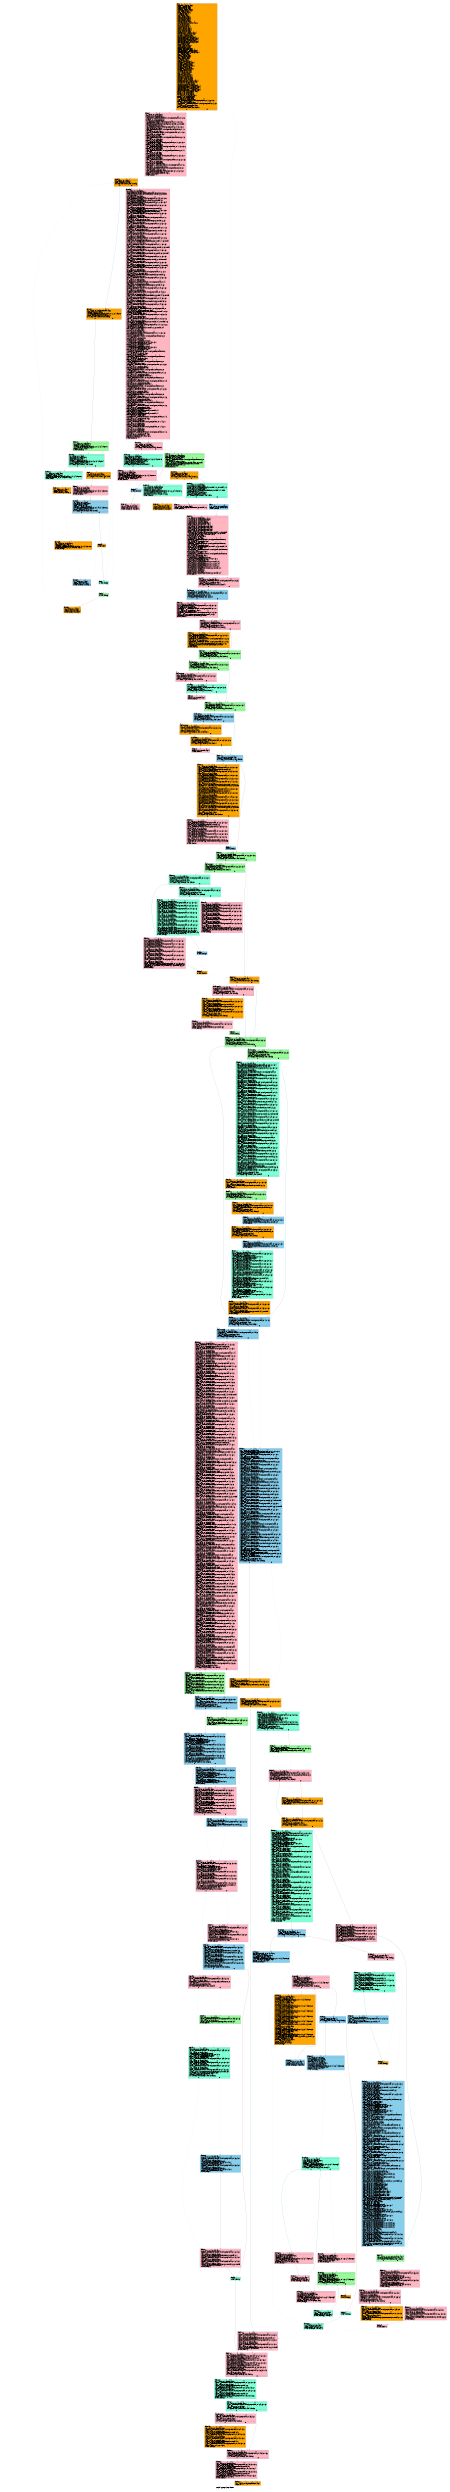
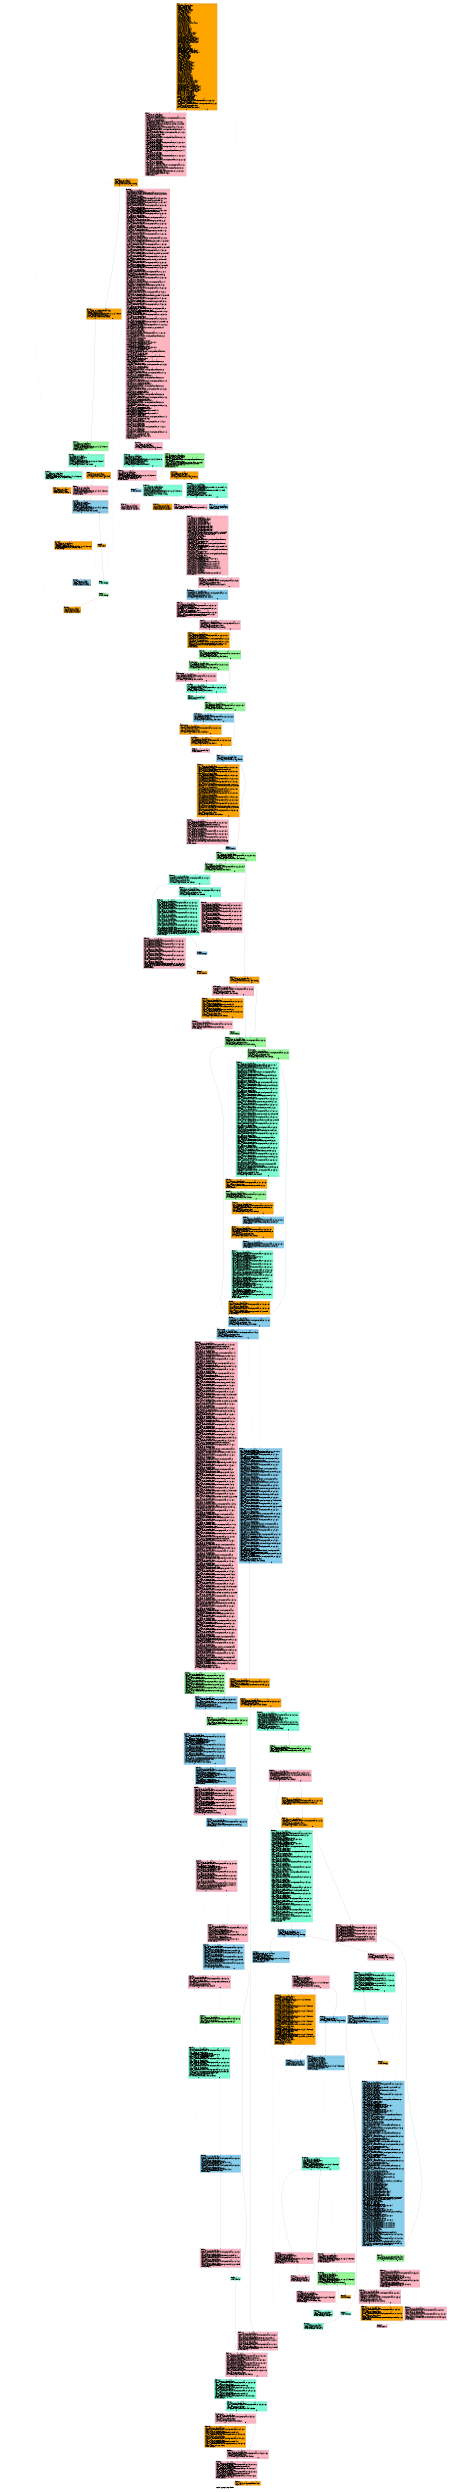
(196, 698) -> (196, 698)
